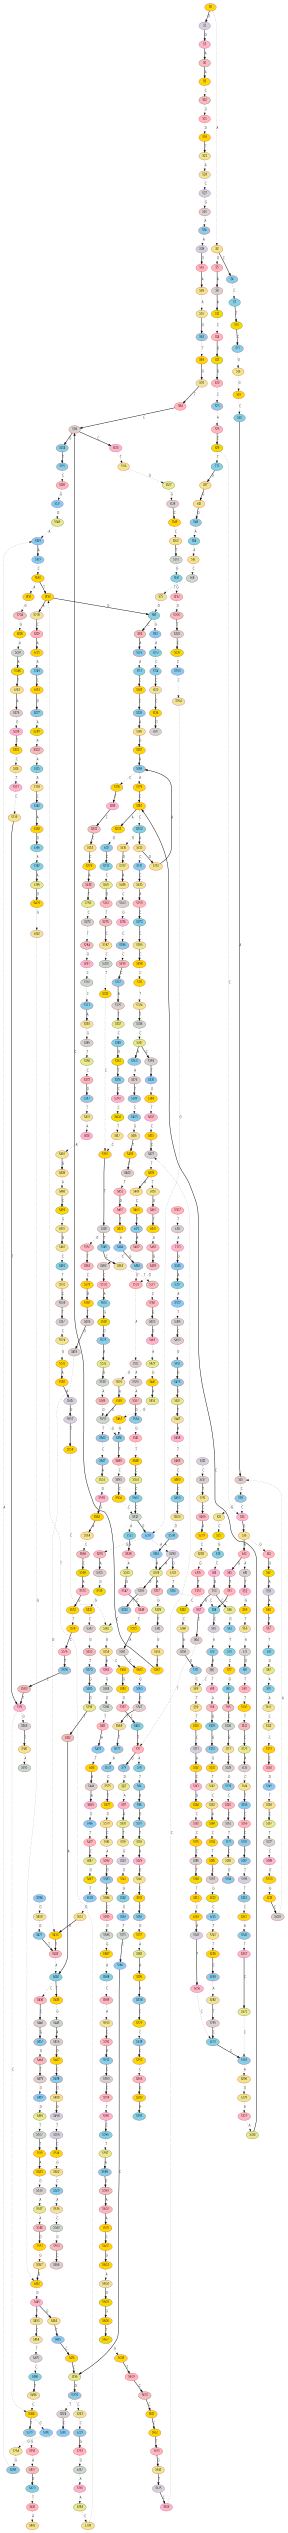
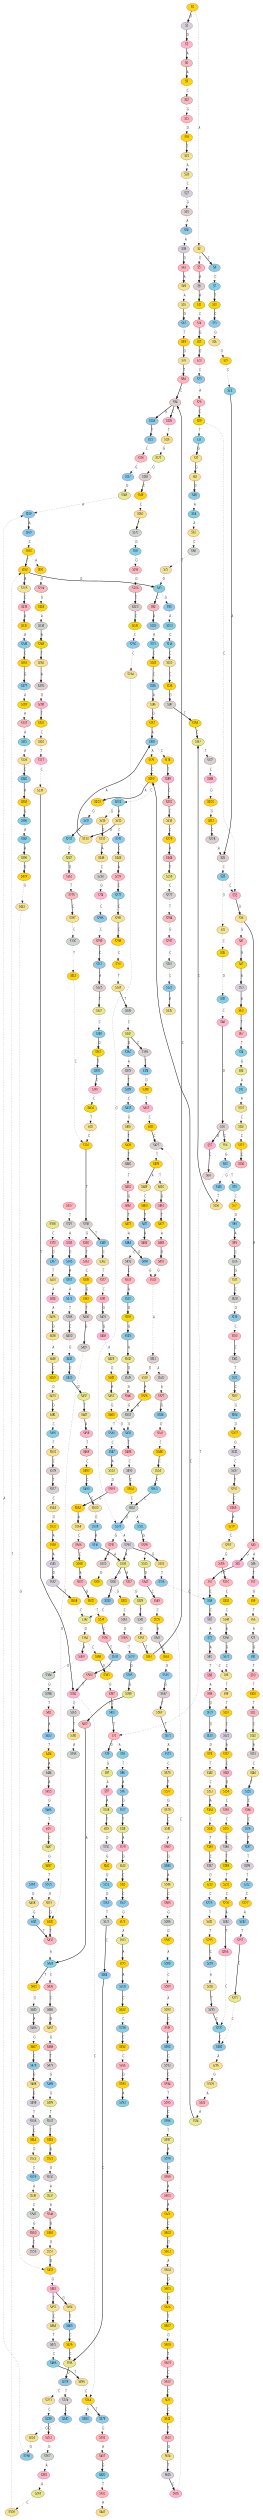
none -> (195, 723)
(87, 1043) -> none
none -> (235, 1434)
(40, 2042) -> (50, 2029)
(56, 2050) -> (34, 2037)
